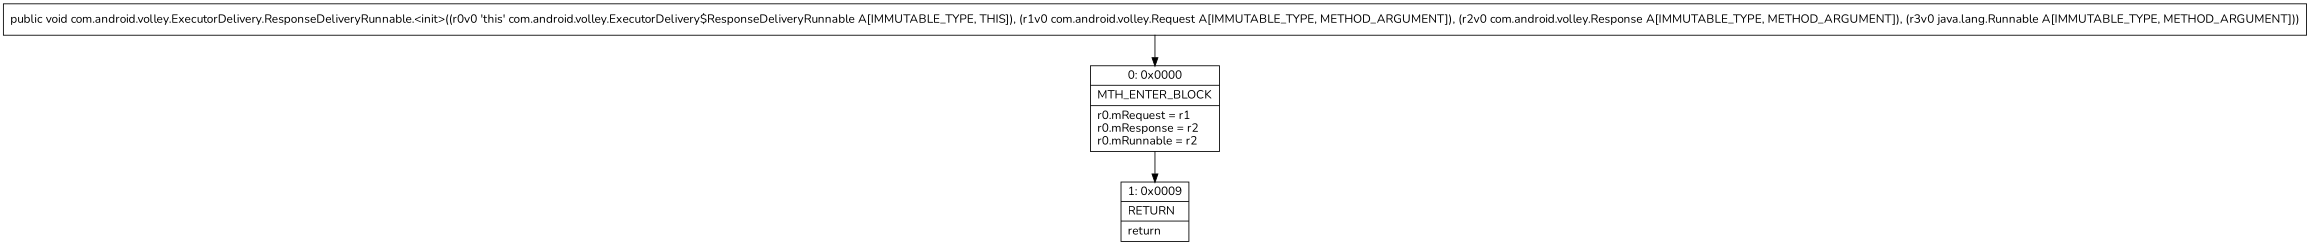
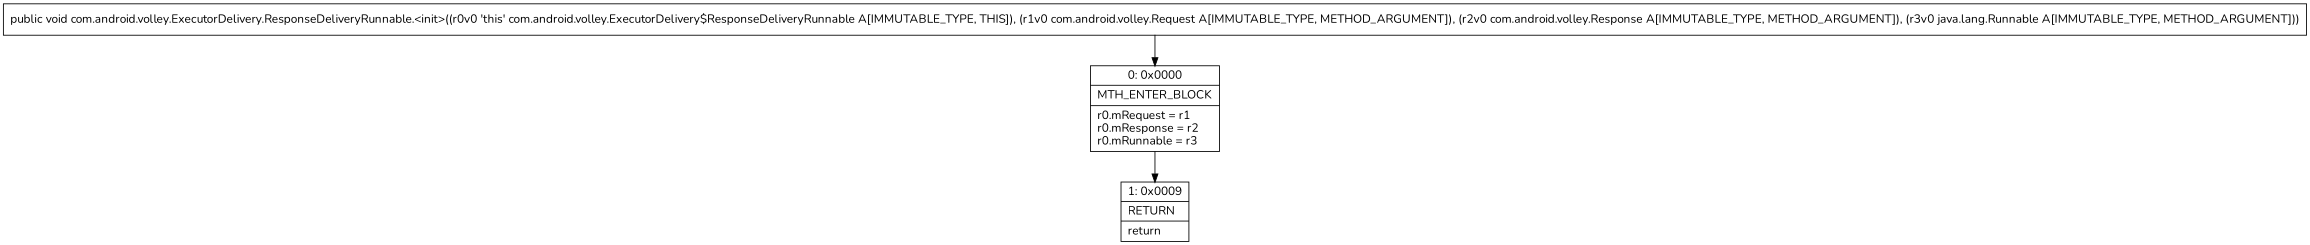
(1147, 141) -> (1147, 141)
